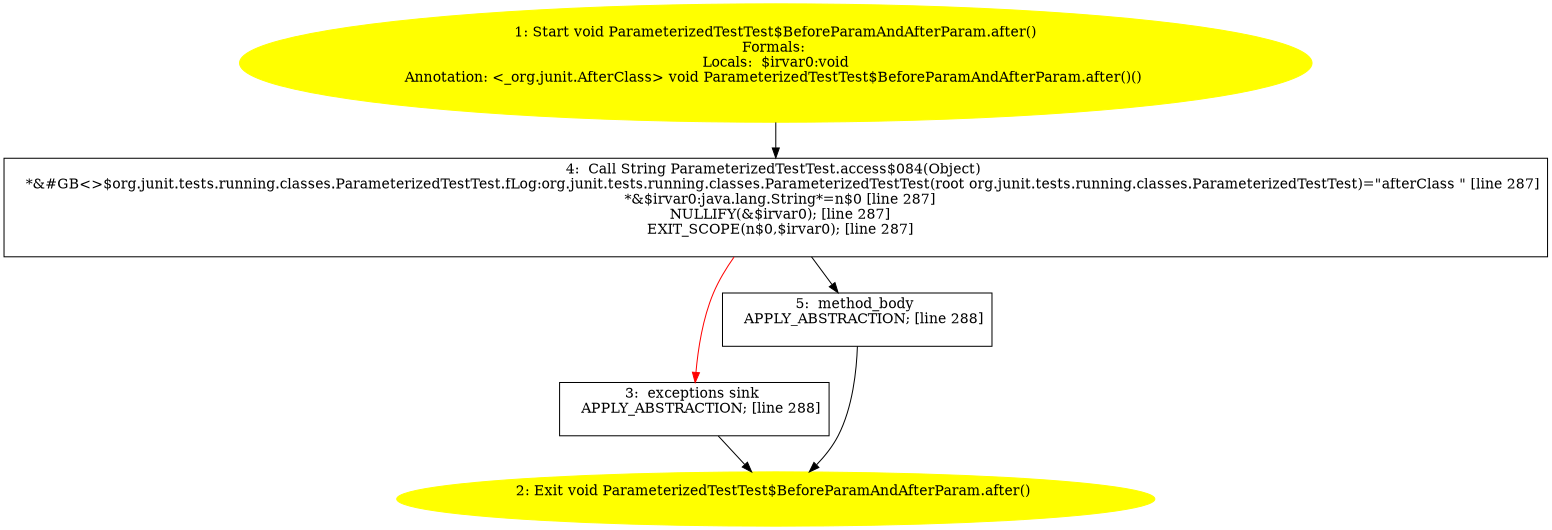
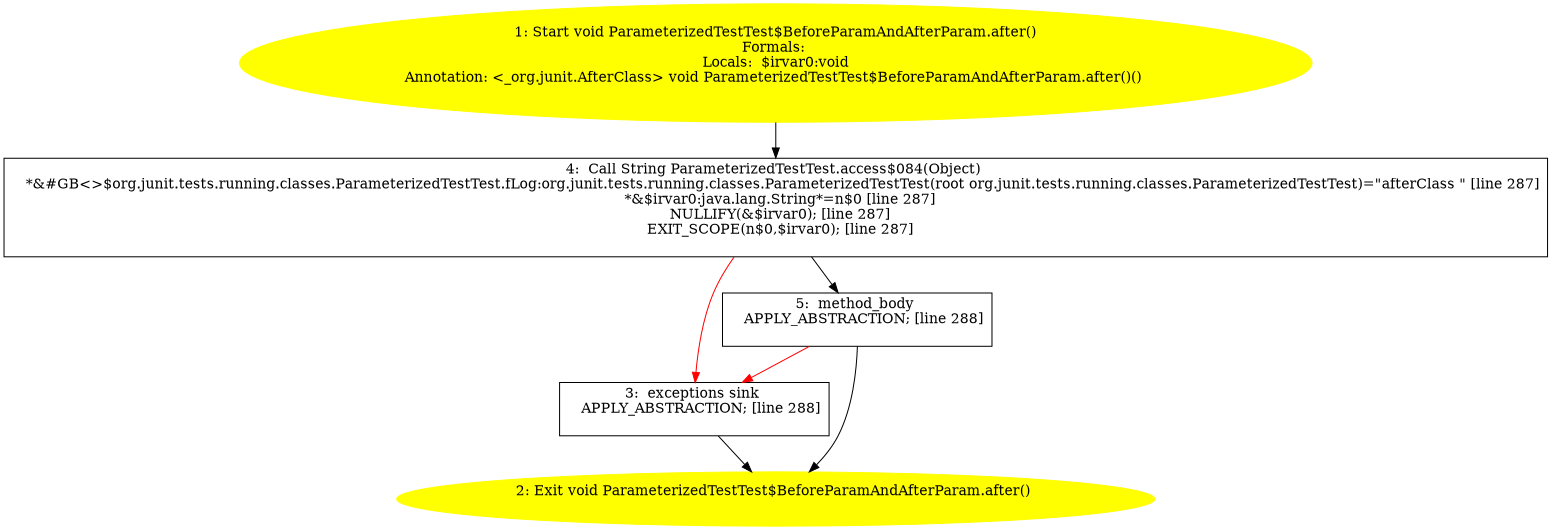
none -> (780, 362)
